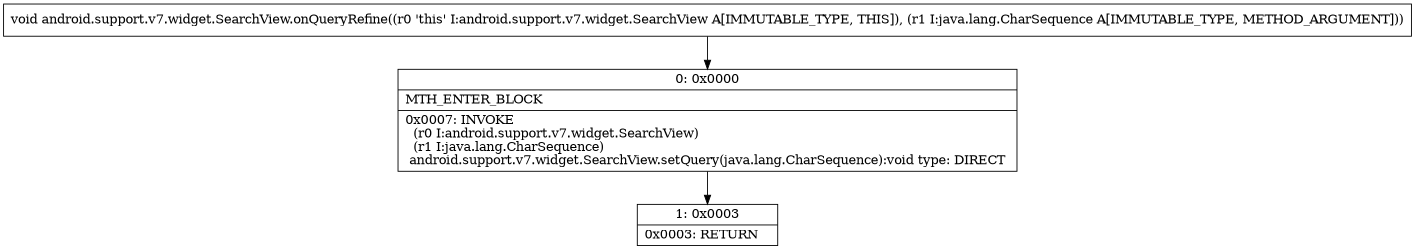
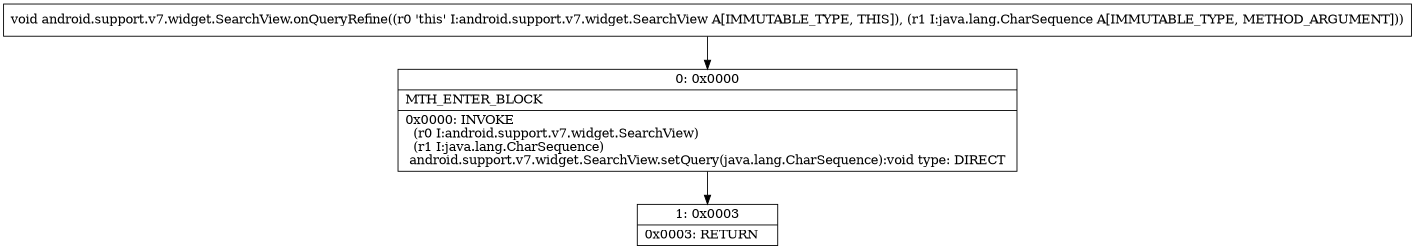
(464, 120) -> (464, 120)
